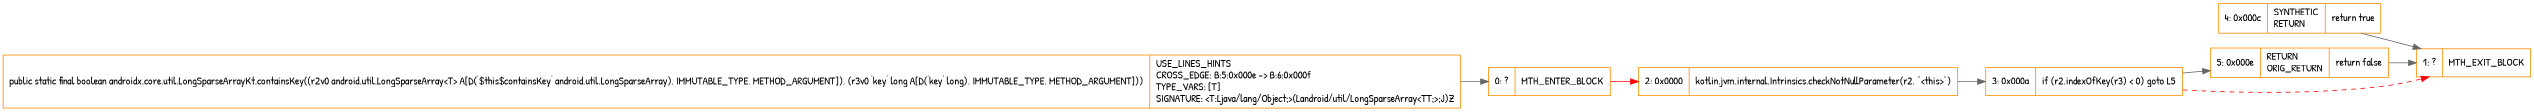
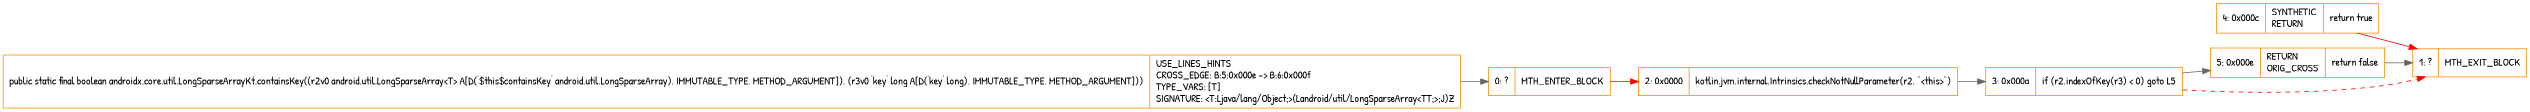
(2387, 40) -> (2383, 40)
(2295, 68) -> (2293, 68)
